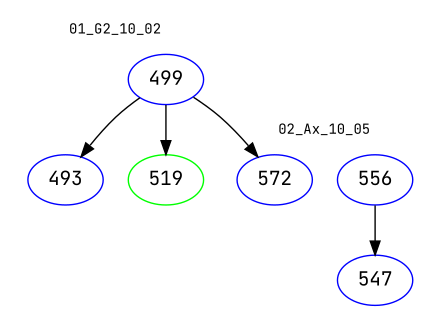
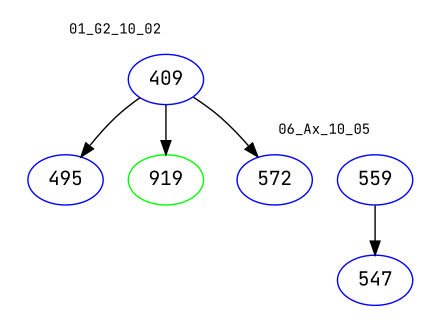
(166, 79) -> (166, 79)
(325, 130) -> (325, 130)
(66, 180) -> (66, 180)
(166, 180) -> (166, 180)
(375, 180) -> (375, 180)
